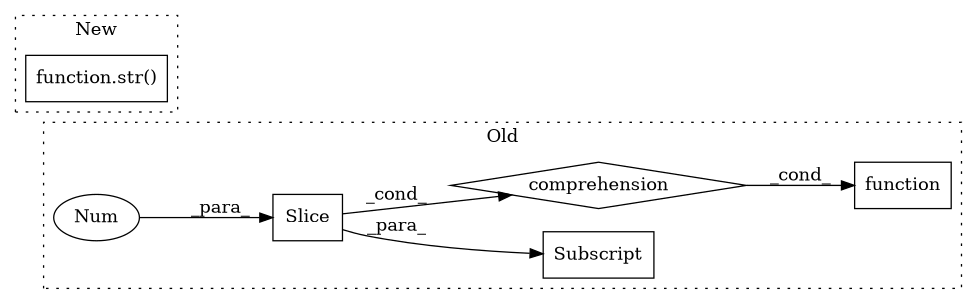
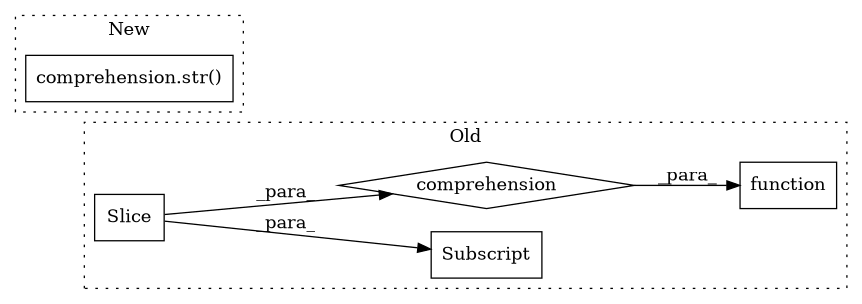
(97, 79) -> (129, 79)
(801, 176) -> (687, 176)
(397, 195) -> (286, 192)
(97, 218) -> none
